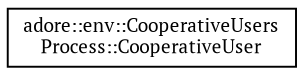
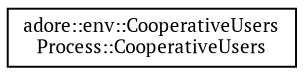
(152, 38) -> (152, 38)
